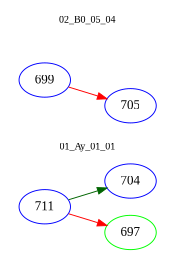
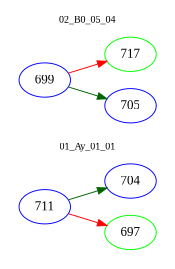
none -> (131, 54)
(83, 92) -> (83, 92)
